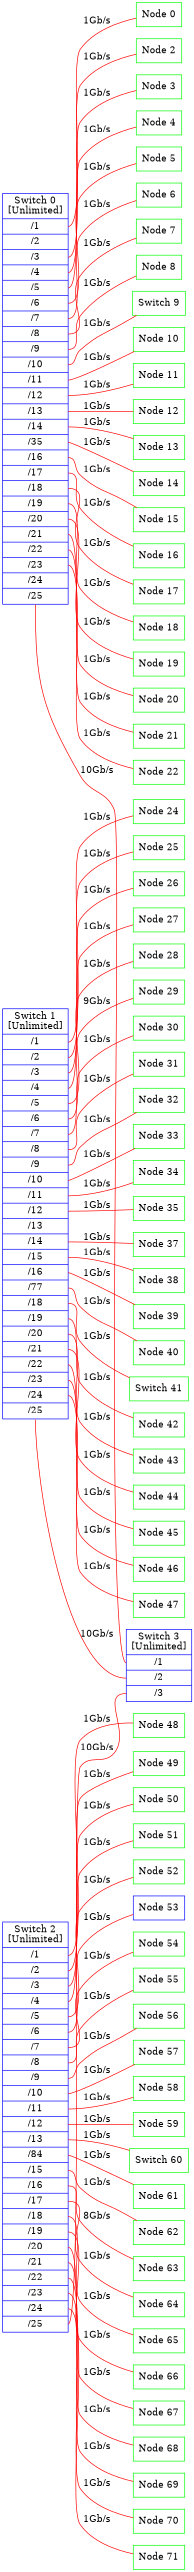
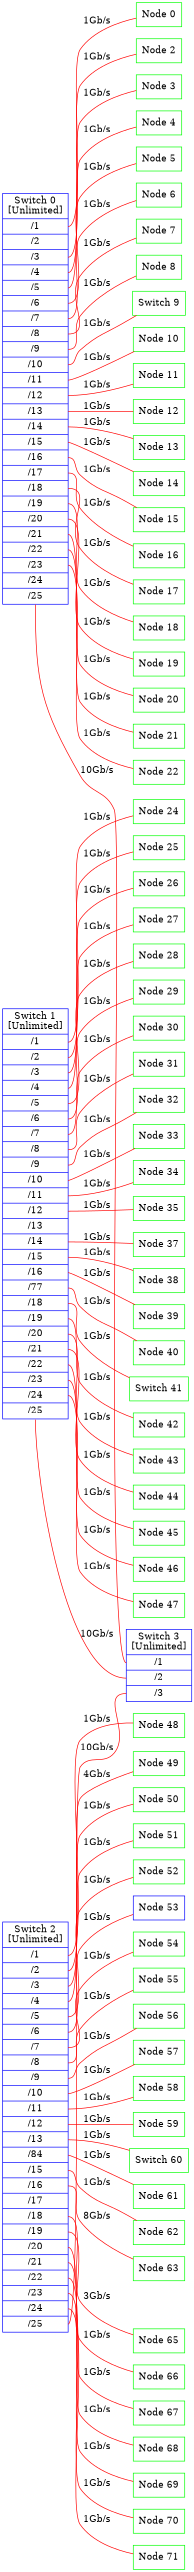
(35, 442) -> (35, 442)
(97, 1002) -> (97, 1002)
(97, 1775) -> (97, 1775)
(97, 2296) -> (97, 2296)
(159, 2305) -> none
